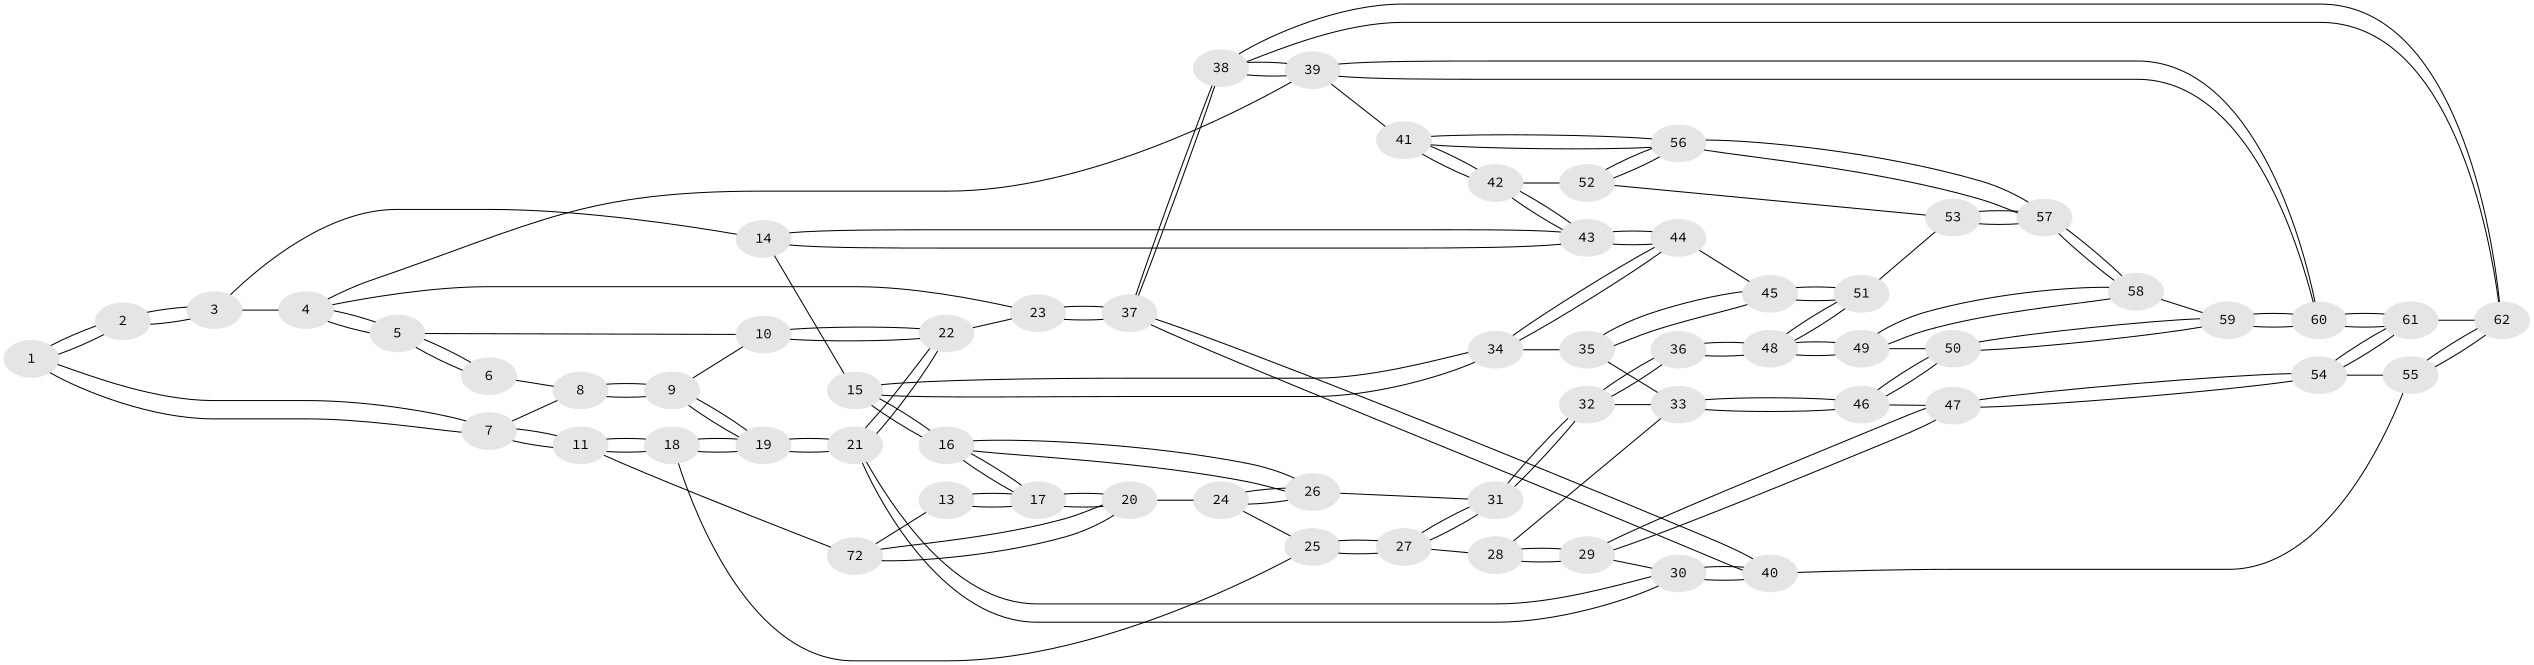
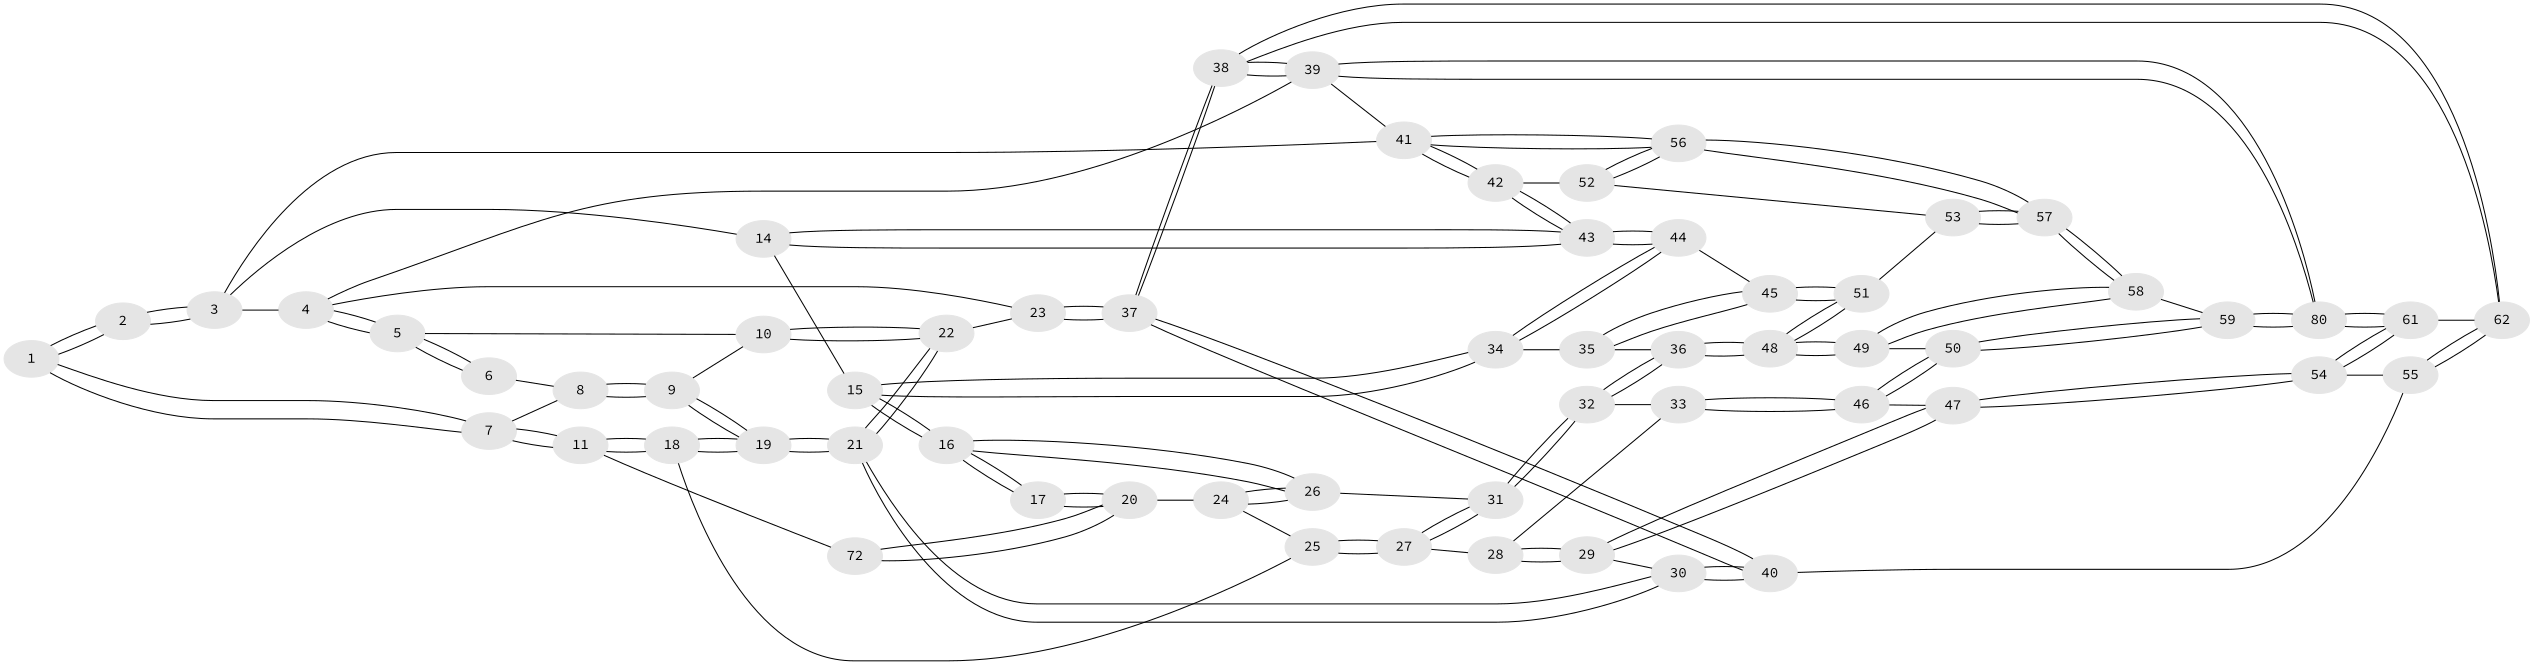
none -> (771, 152)
(2319, 320) -> (2319, 320)
(1620, 370) -> (1633, 350)
(947, 500) -> none
